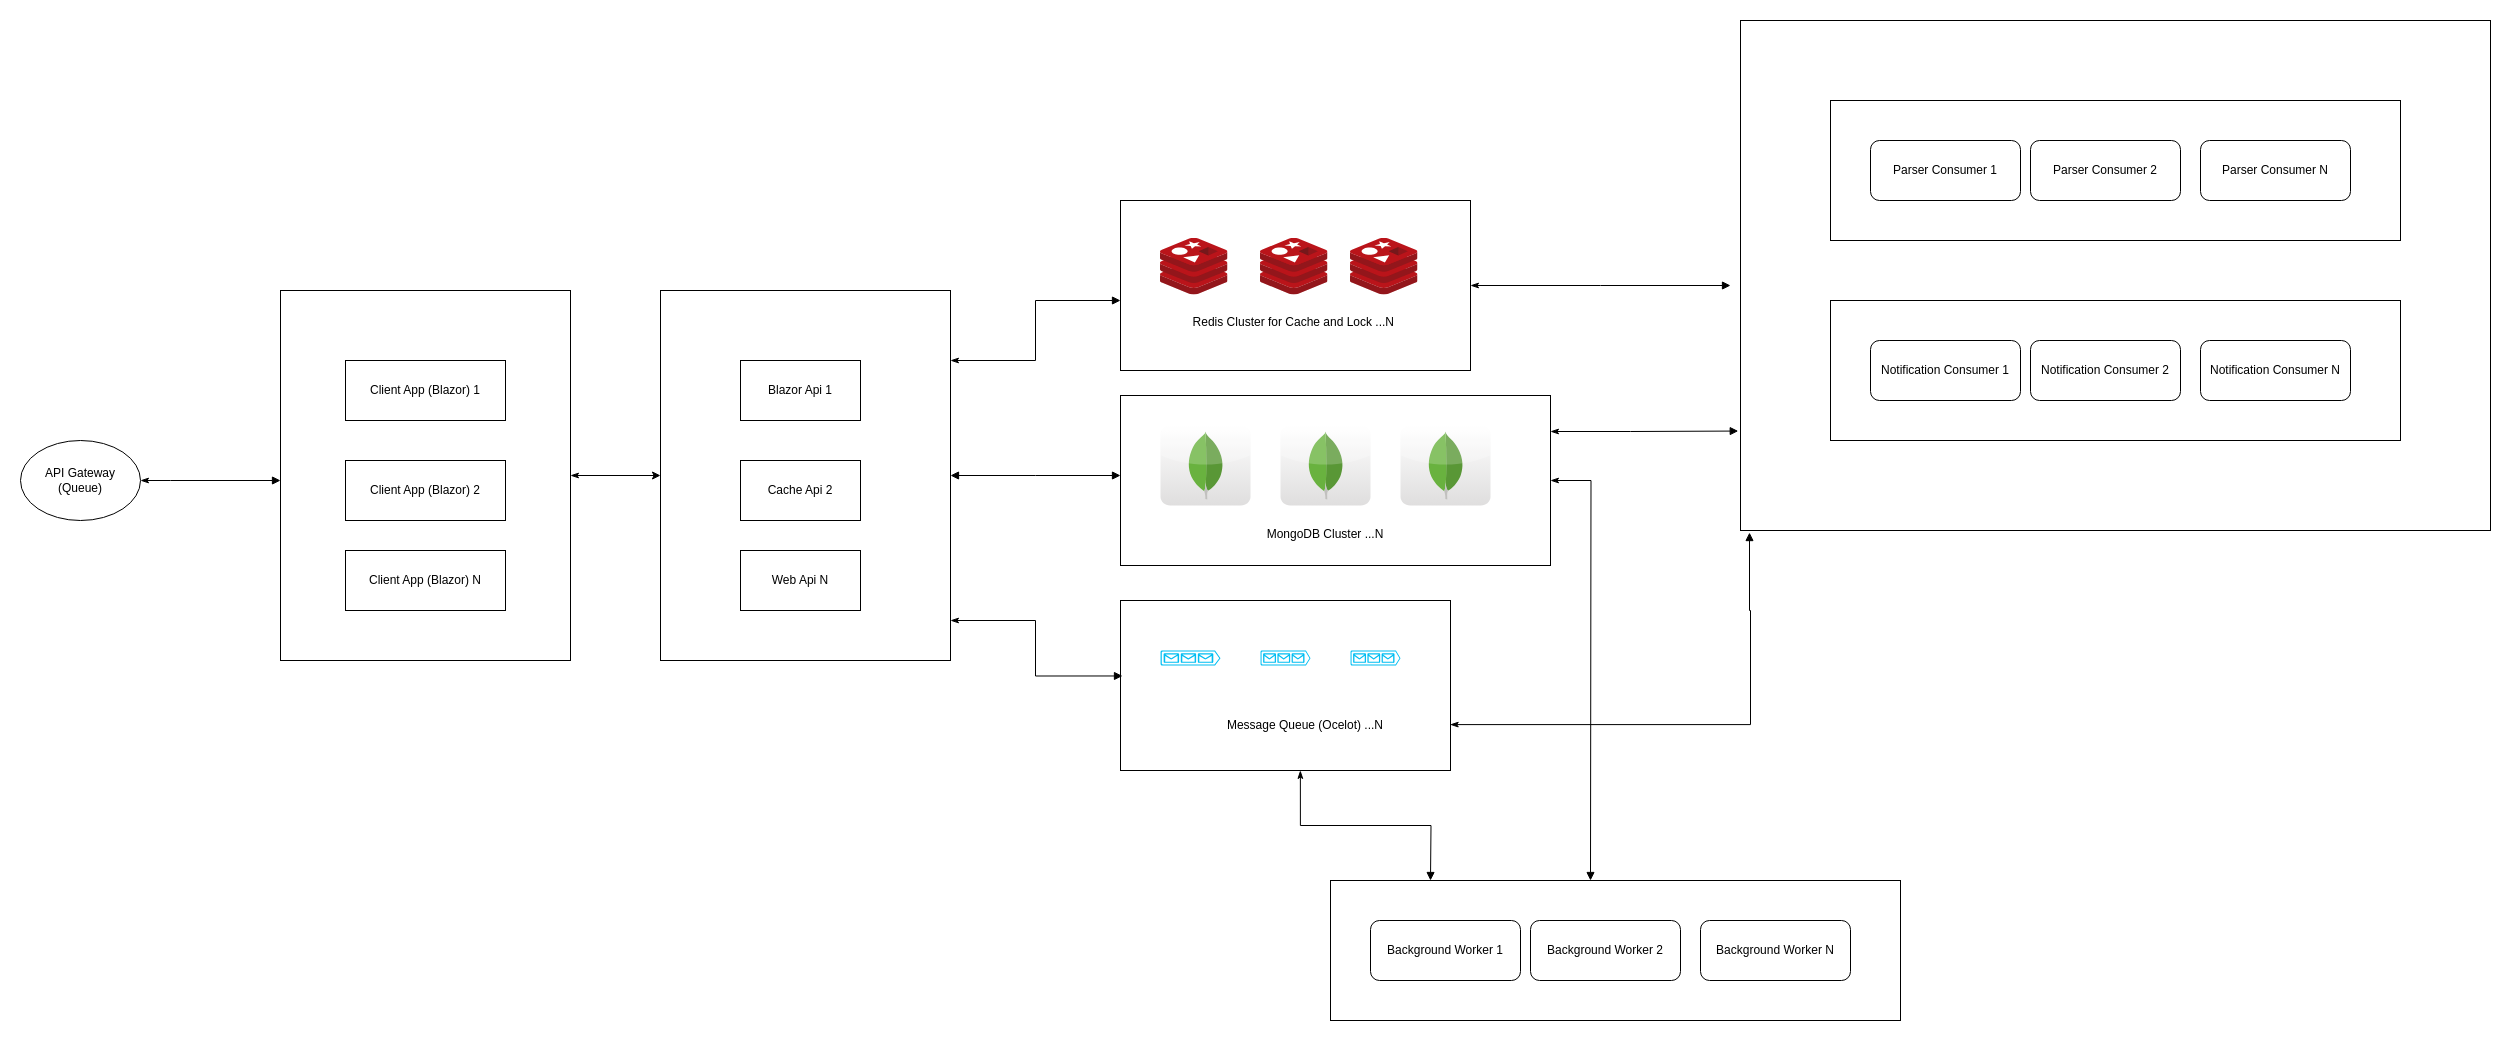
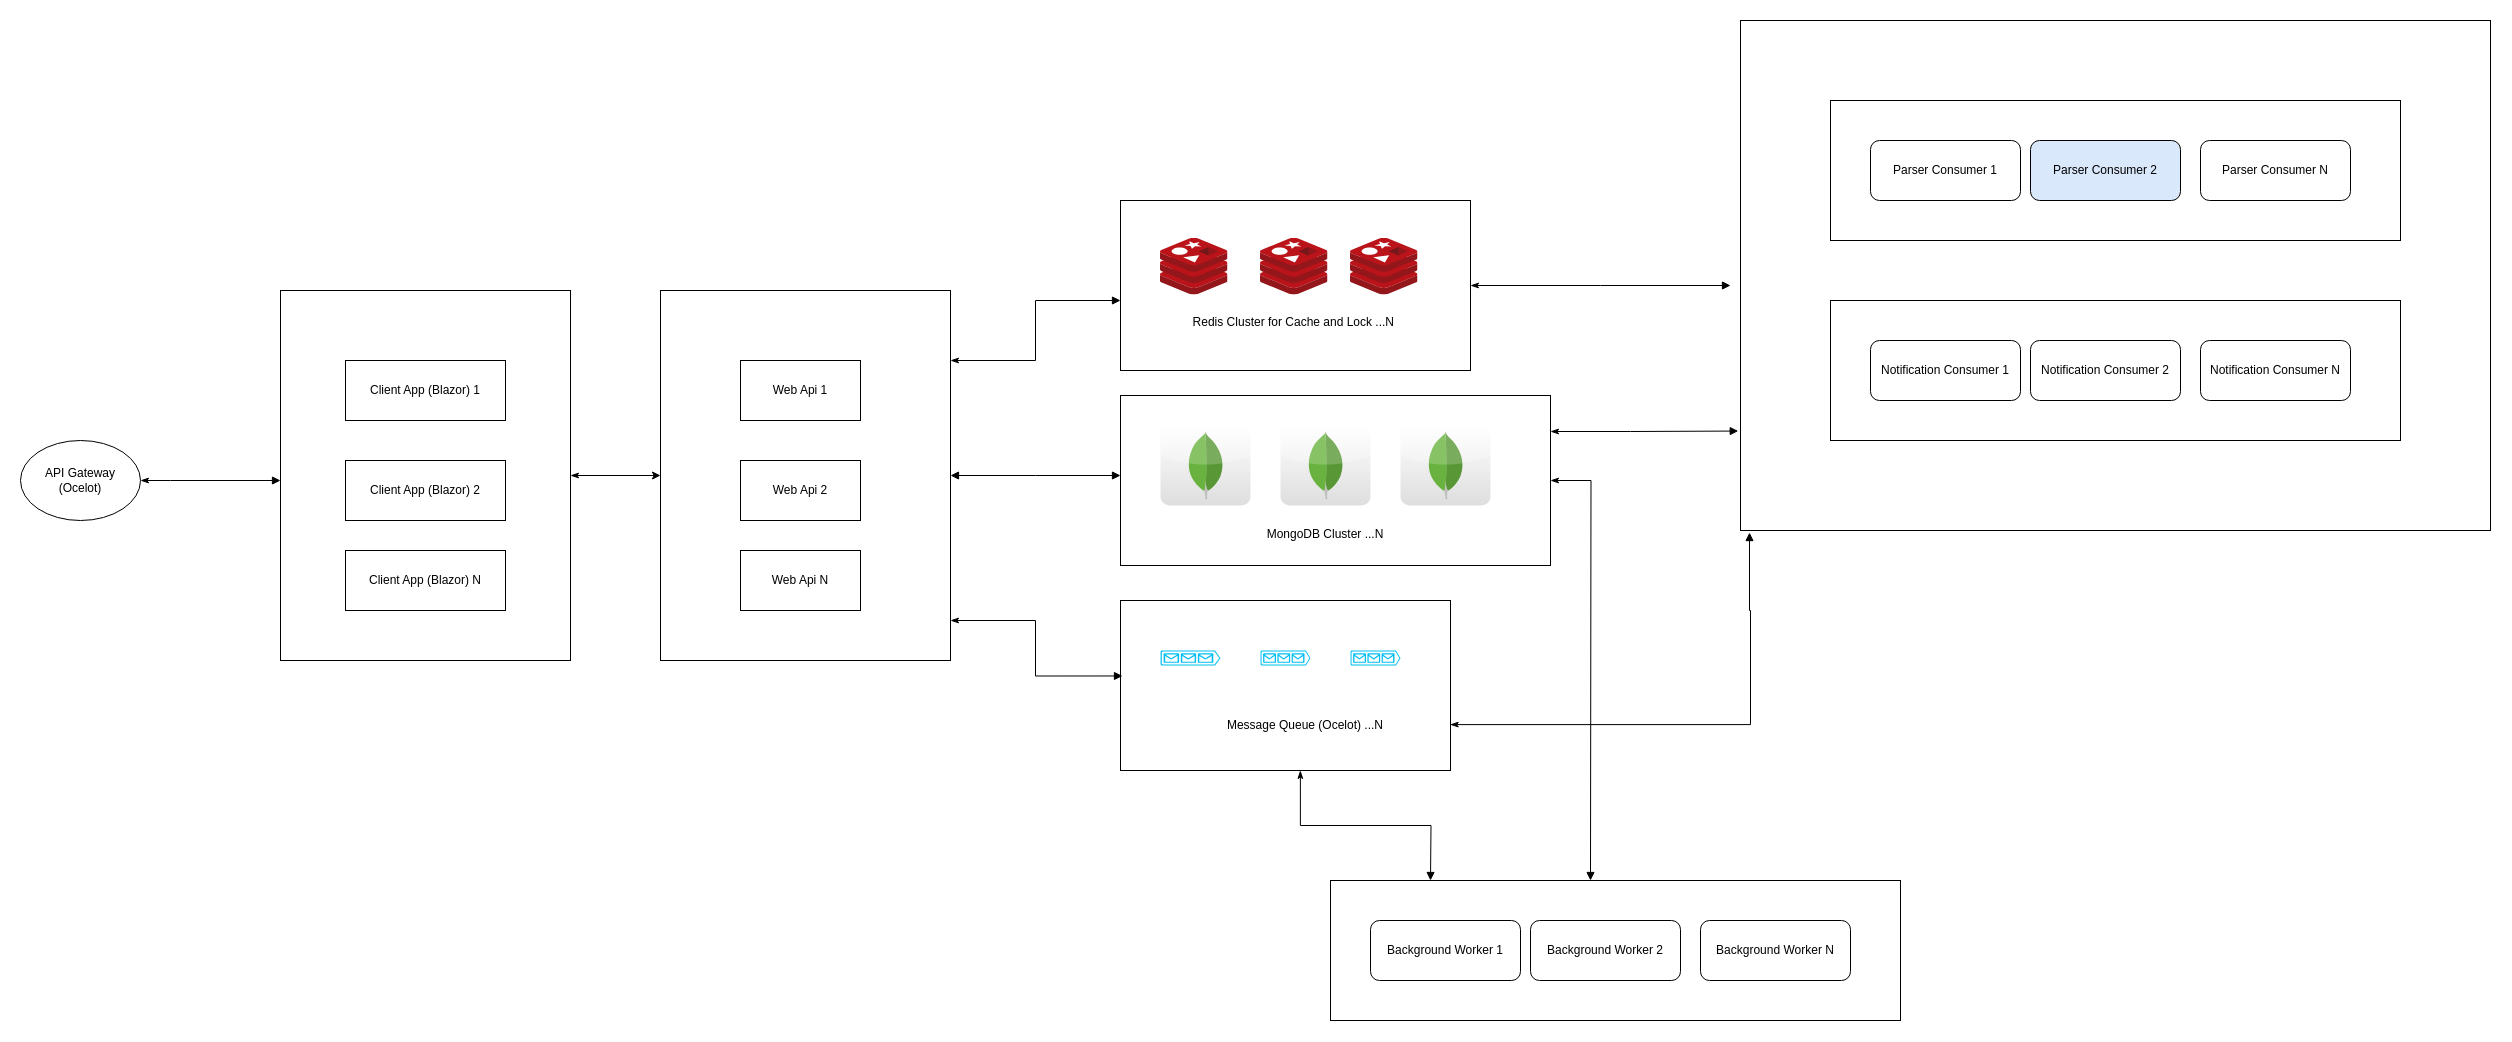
(2106, 171) -> (2106, 171)
(801, 391) -> (801, 391)
(81, 481) -> (81, 481)
(801, 491) -> (801, 491)
